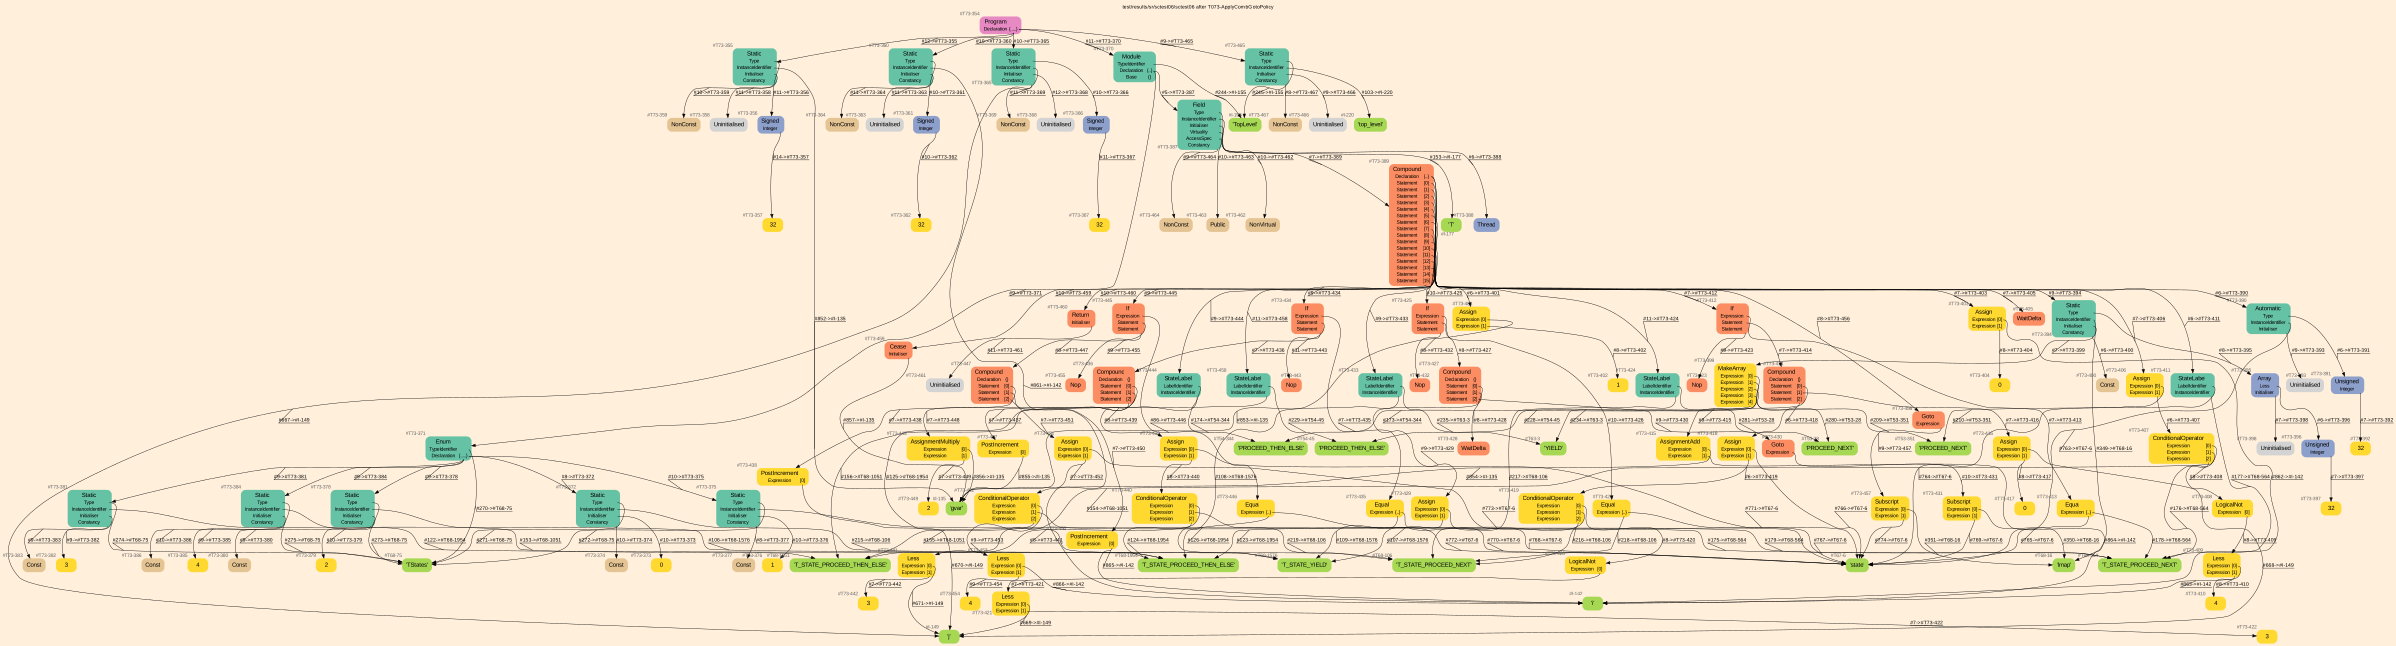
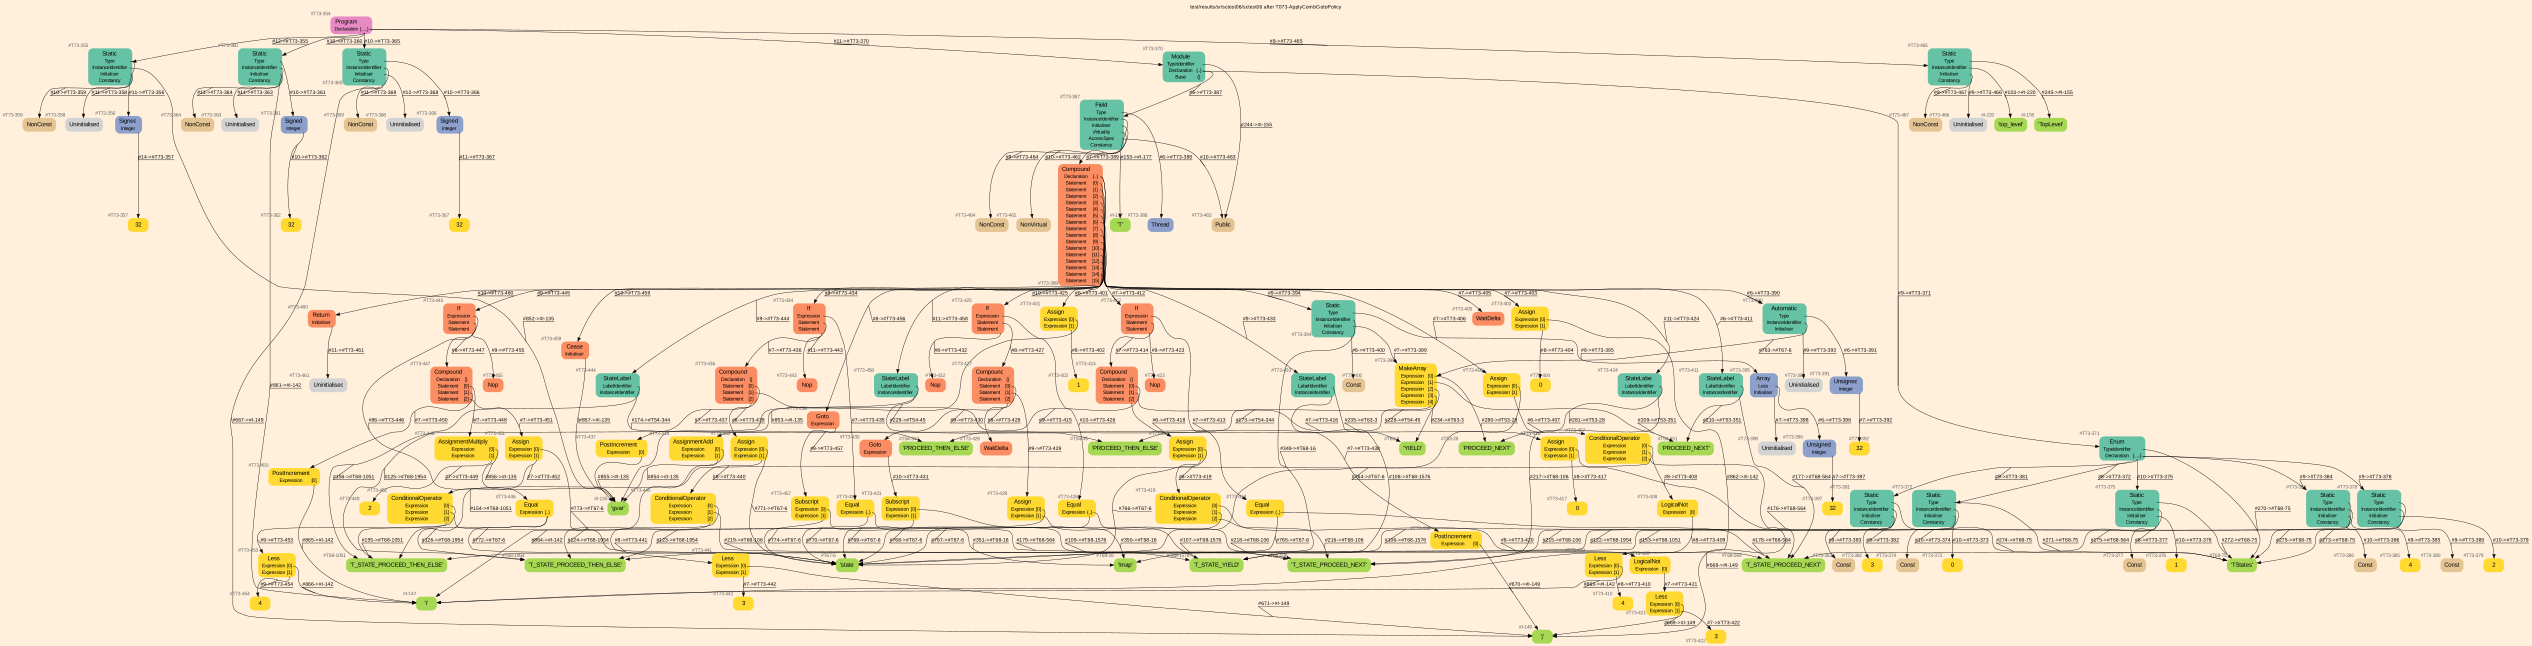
(1198, 85) -> (1241, 130)
(2060, 433) -> (1629, 358)
